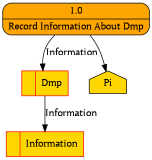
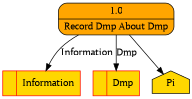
(76, 27) -> (116, 27)
(72, 53) -> (127, 53)
(45, 110) -> (61, 47)
